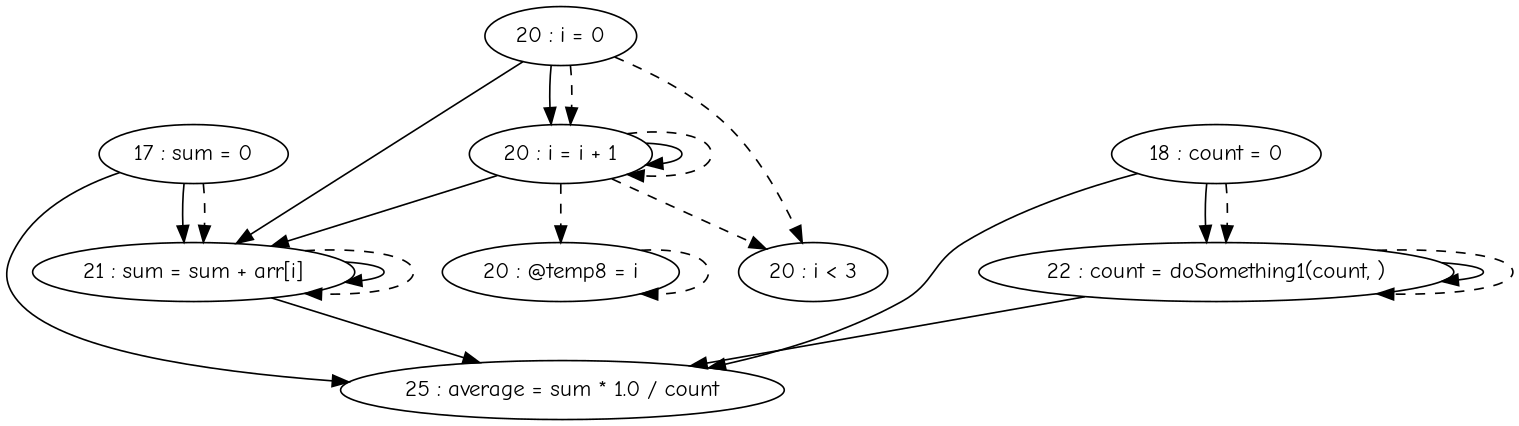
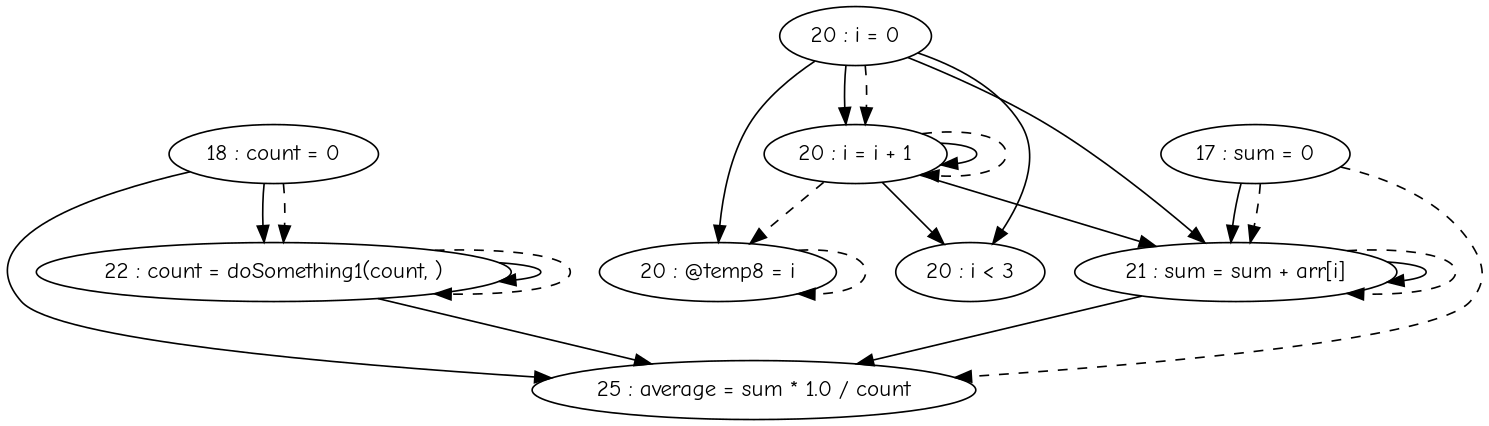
(724, 122) -> (1020, 123)
none -> (746, 131)
(681, 211) -> (907, 207)
(77, 337) -> (1332, 341)
